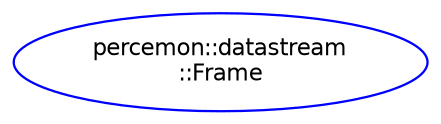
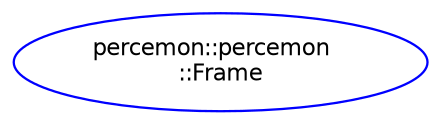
(221, 62) -> (221, 62)
